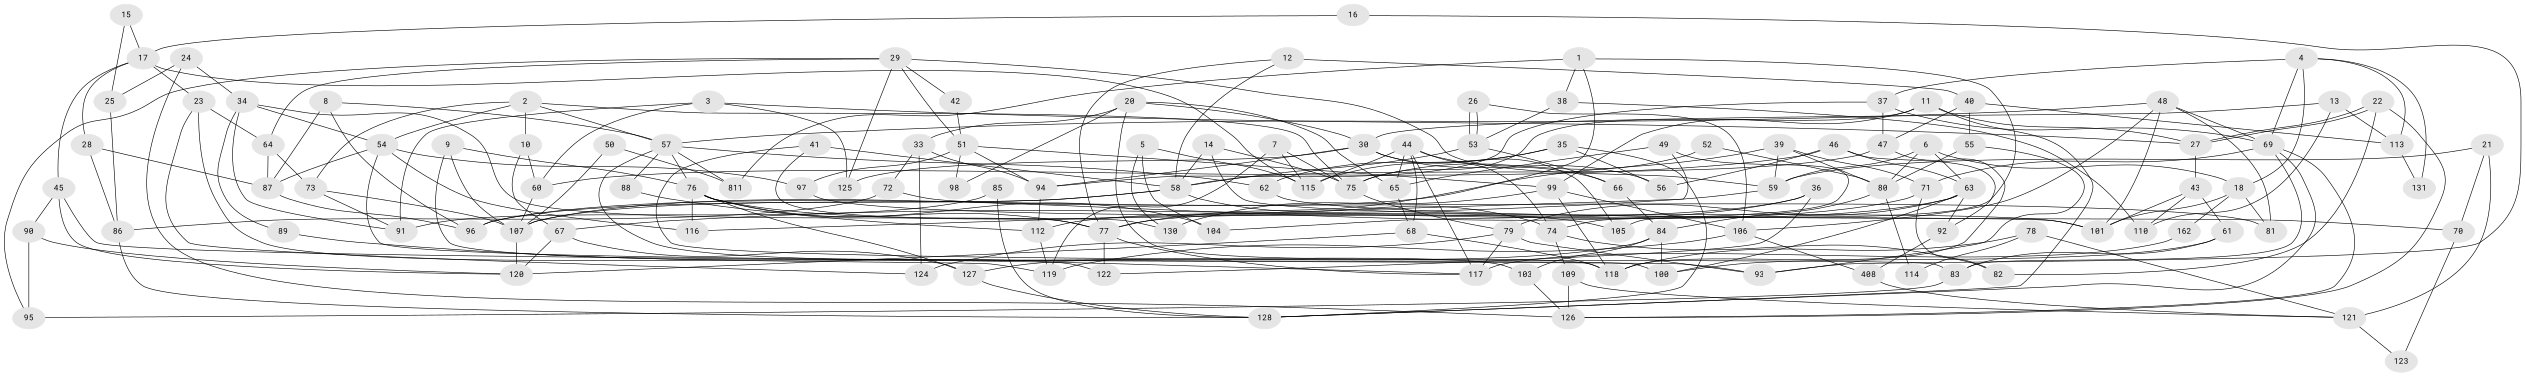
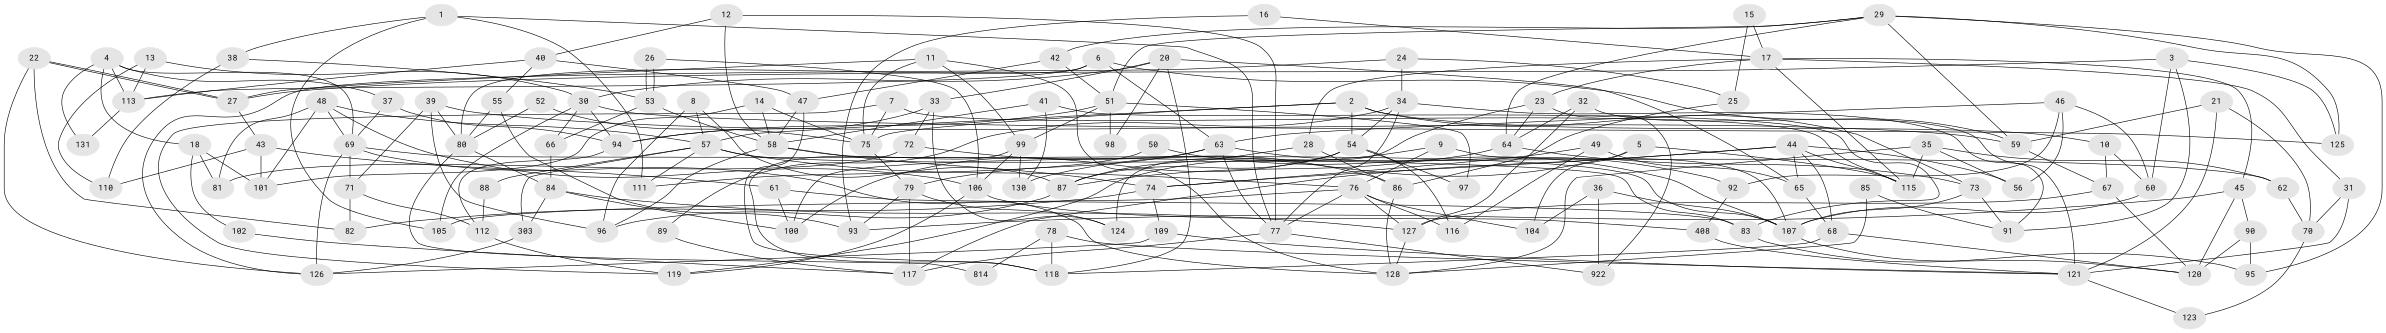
none -> (1583, 102)
(1883, 123) -> (896, 86)
(2090, 166) -> (616, 86)
(735, 188) -> (640, 188)
none -> (2349, 188)
(1448, 215) -> none
(2184, 232) -> (239, 232)
(1104, 275) -> (1598, 275)
(1525, 275) -> (526, 232)
(1912, 275) -> (981, 275)
